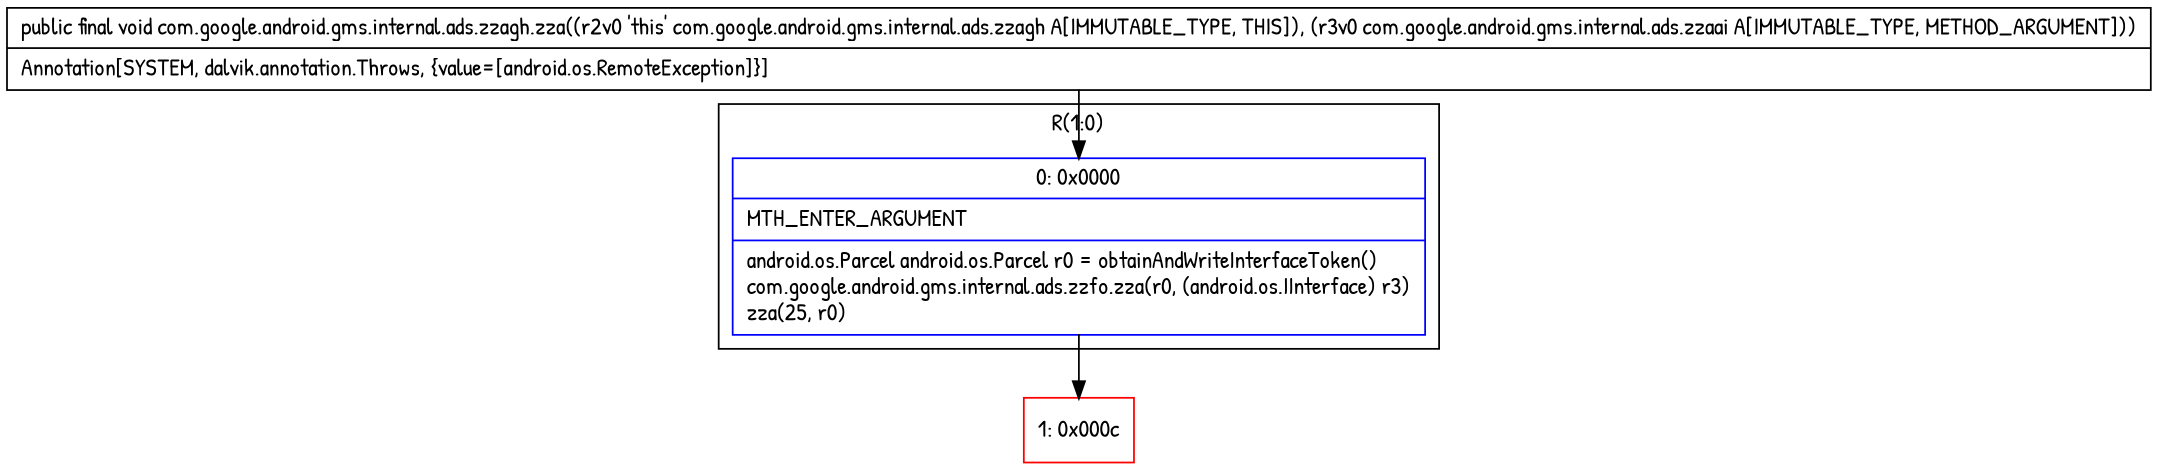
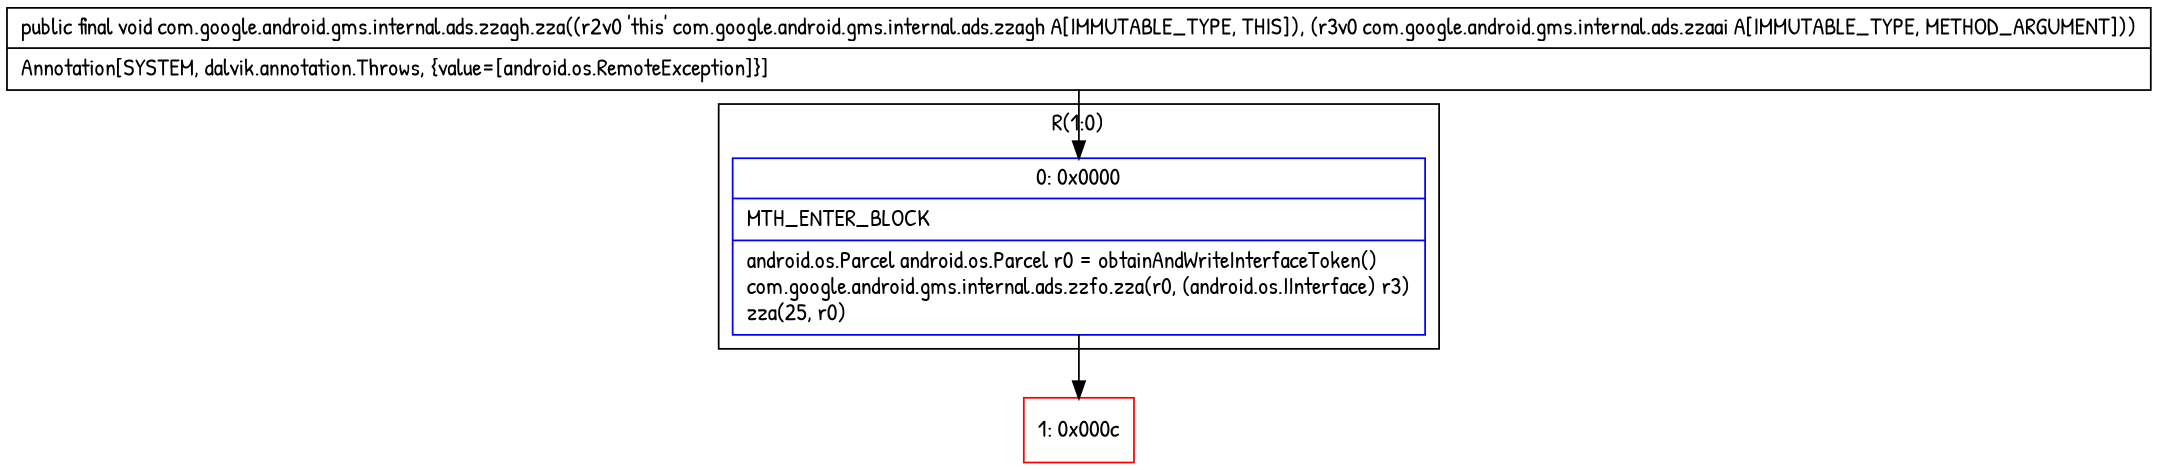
(858, 219) -> (839, 219)
